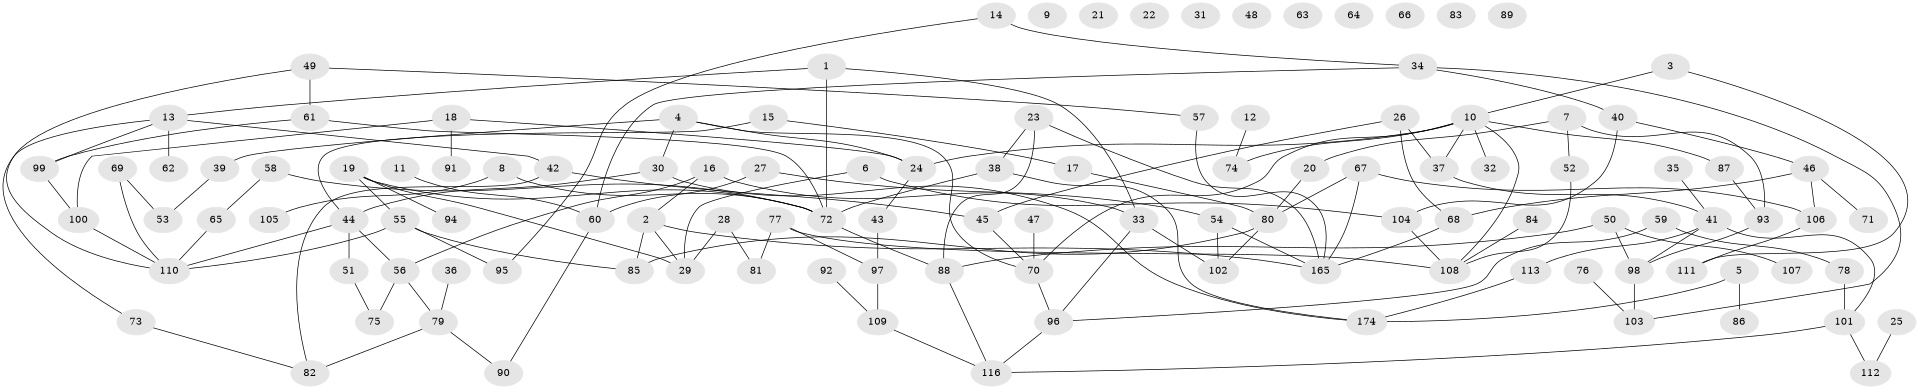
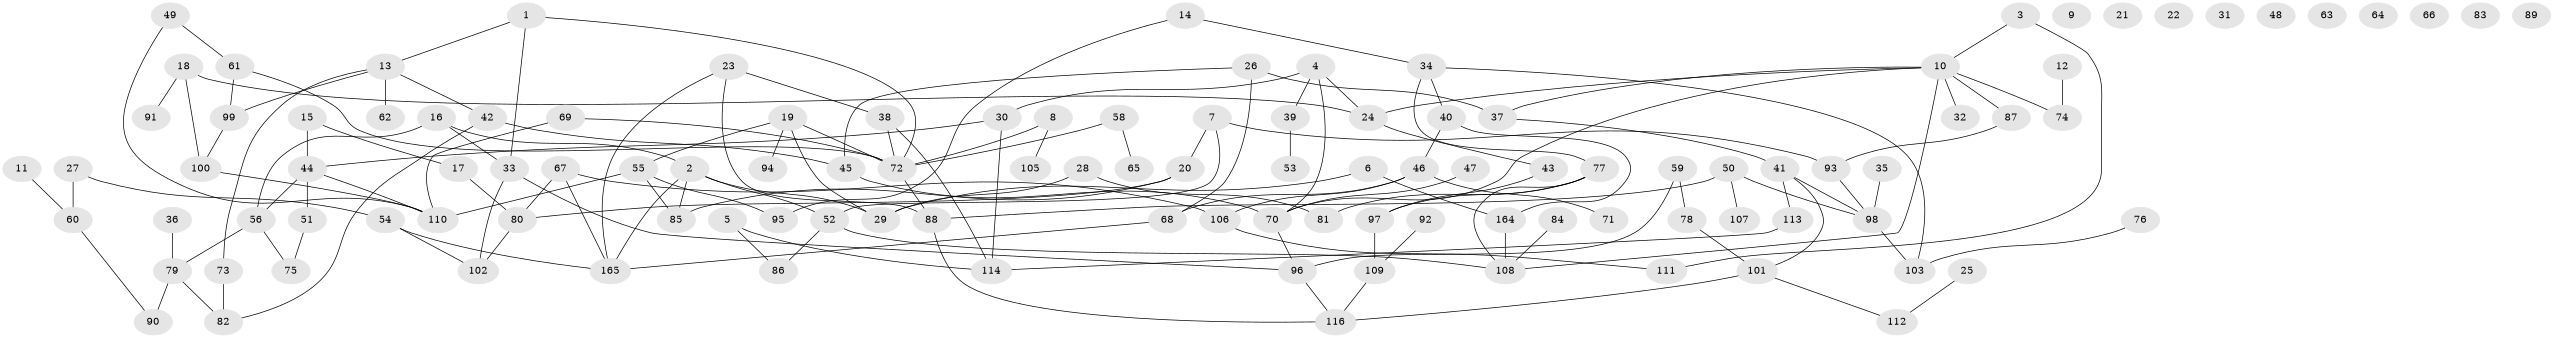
(987, 80) -> (1486, 149)
(1199, 118) -> none
(140, 194) -> (728, 129)
none -> (760, 194)
(1693, 195) -> (1877, 194)
(1402, 220) -> (1505, 220)
none -> (809, 240)
(936, 244) -> (931, 194)
(193, 246) -> none
(1367, 322) -> (991, 271)
